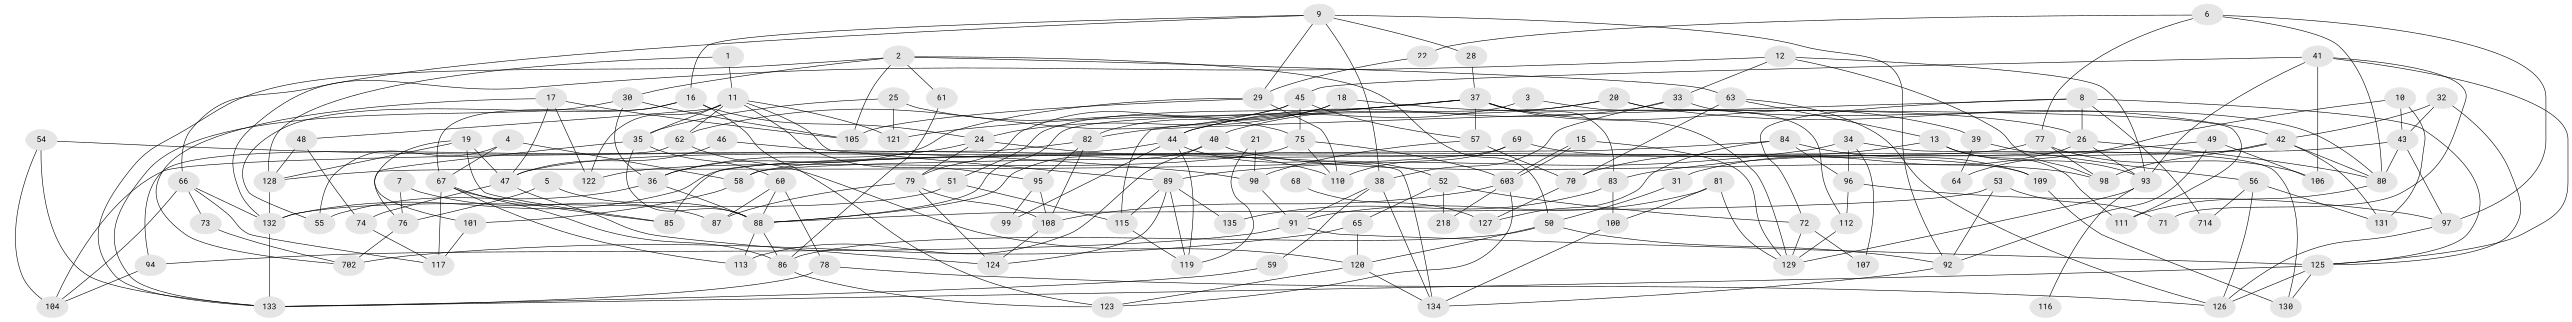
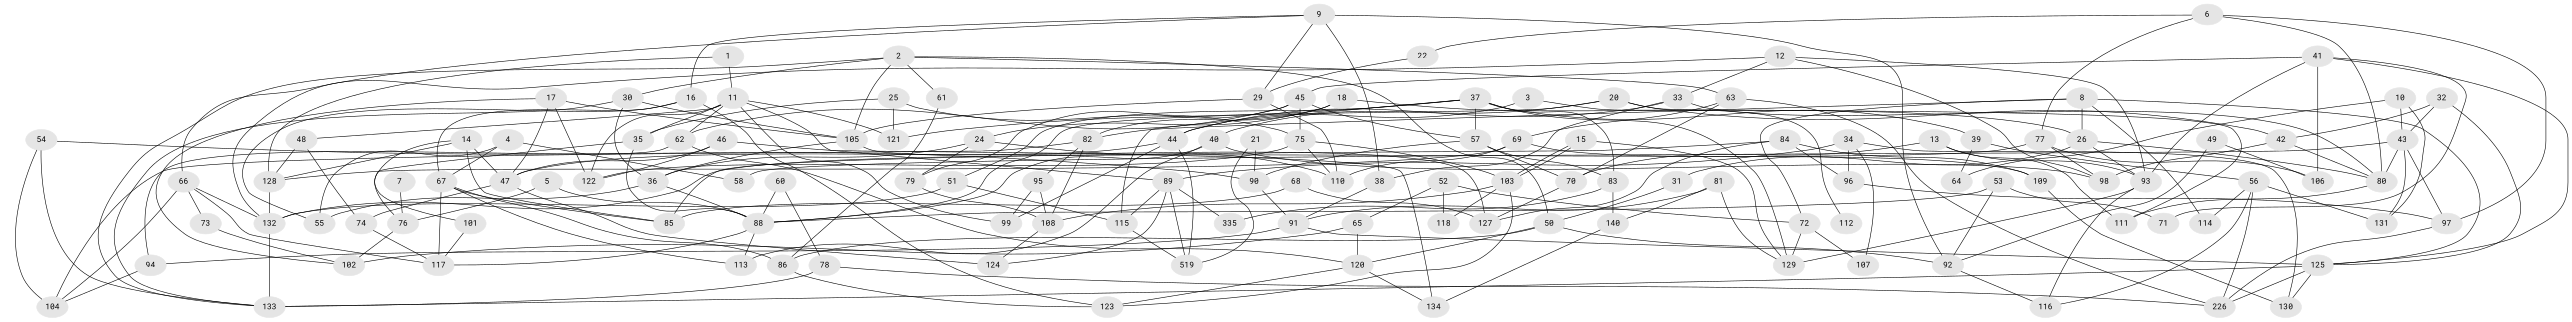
(1471, 56) -> none
(833, 124) -> none
(1872, 126) -> (1587, 125)
(939, 139) -> (750, 155)
(466, 140) -> (466, 140)
none -> (1188, 152)
(1508, 154) -> none
(1912, 156) -> (1544, 161)
(709, 161) -> none
(1308, 162) -> none
none -> (660, 164)
(876, 166) -> (868, 173)
(2345, 177) -> (2404, 184)
(1507, 182) -> (1507, 182)
(1848, 199) -> none
none -> (1013, 205)
(613, 211) -> none
(947, 219) -> none
(717, 224) -> none
(1230, 224) -> (1230, 224)
(1443, 224) -> (1443, 224)
(1613, 224) -> (1613, 224)
(2205, 224) -> (2205, 224)
(770, 243) -> (602, 258)
(1407, 244) -> none
(1818, 244) -> none
(349, 265) -> (349, 265)
(1187, 265) -> (1187, 265)
(1272, 265) -> none
none -> (2160, 274)
(1692, 293) -> (1997, 286)
(2220, 307) -> (2220, 307)
